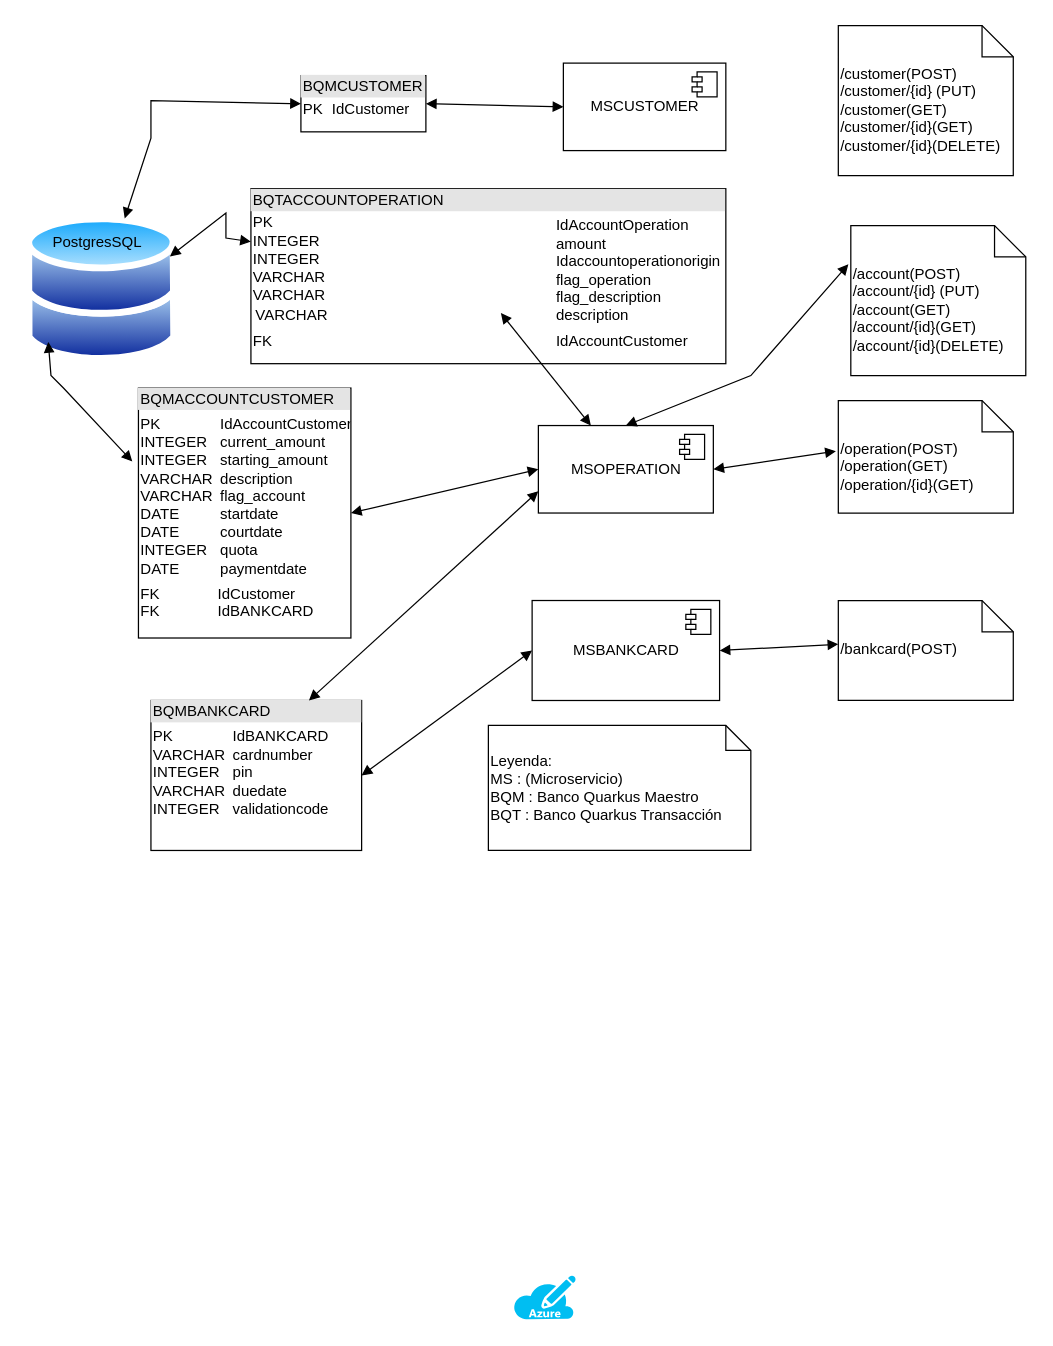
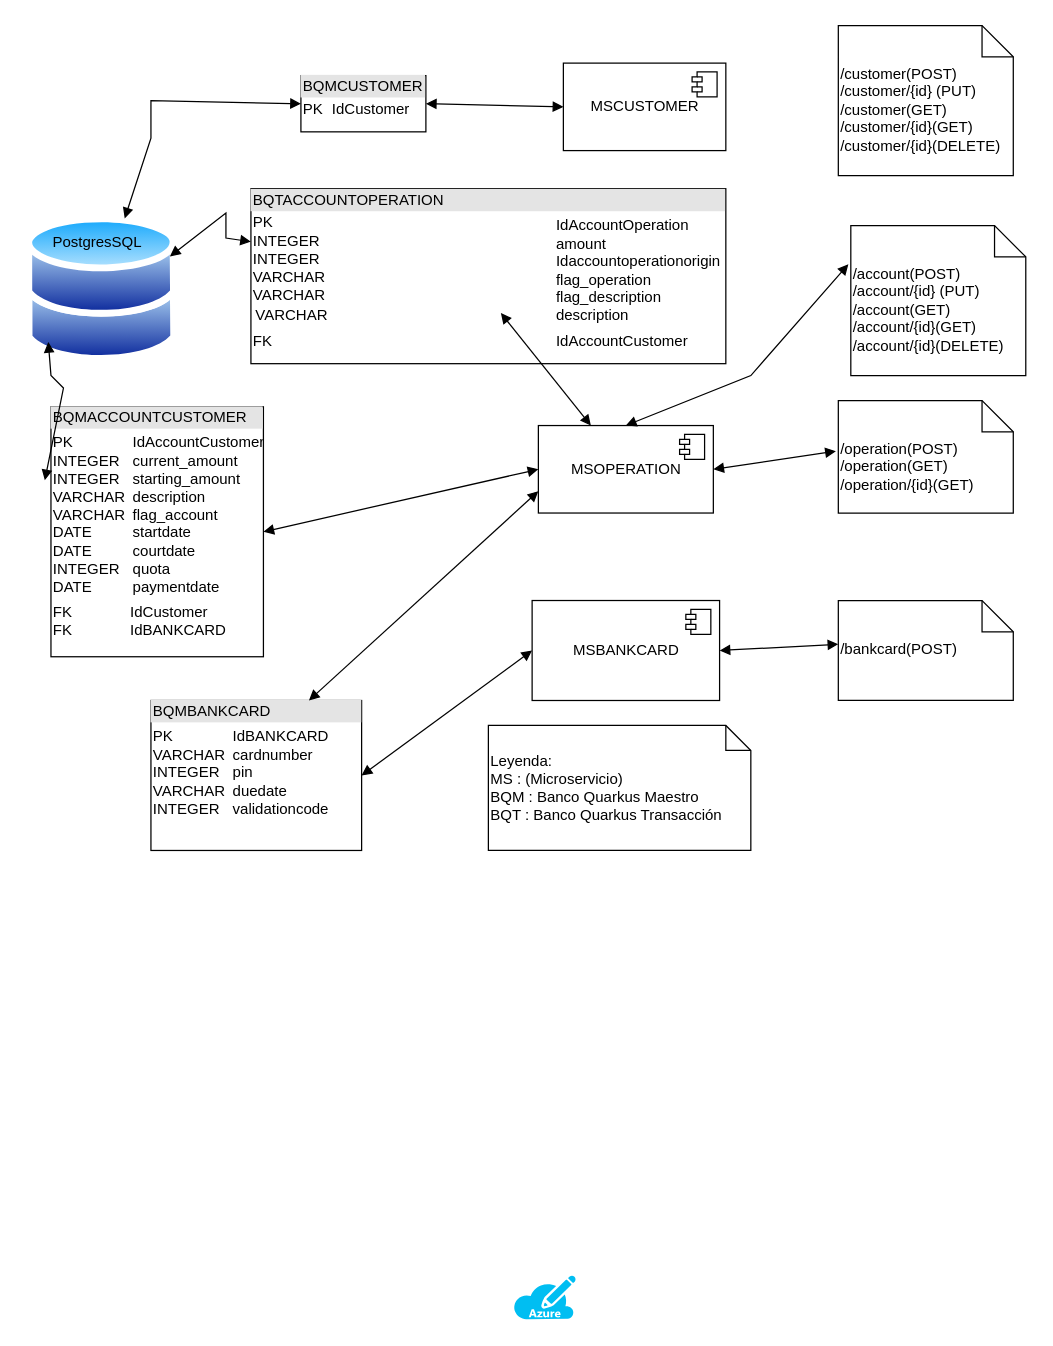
(244, 513) -> (157, 532)
